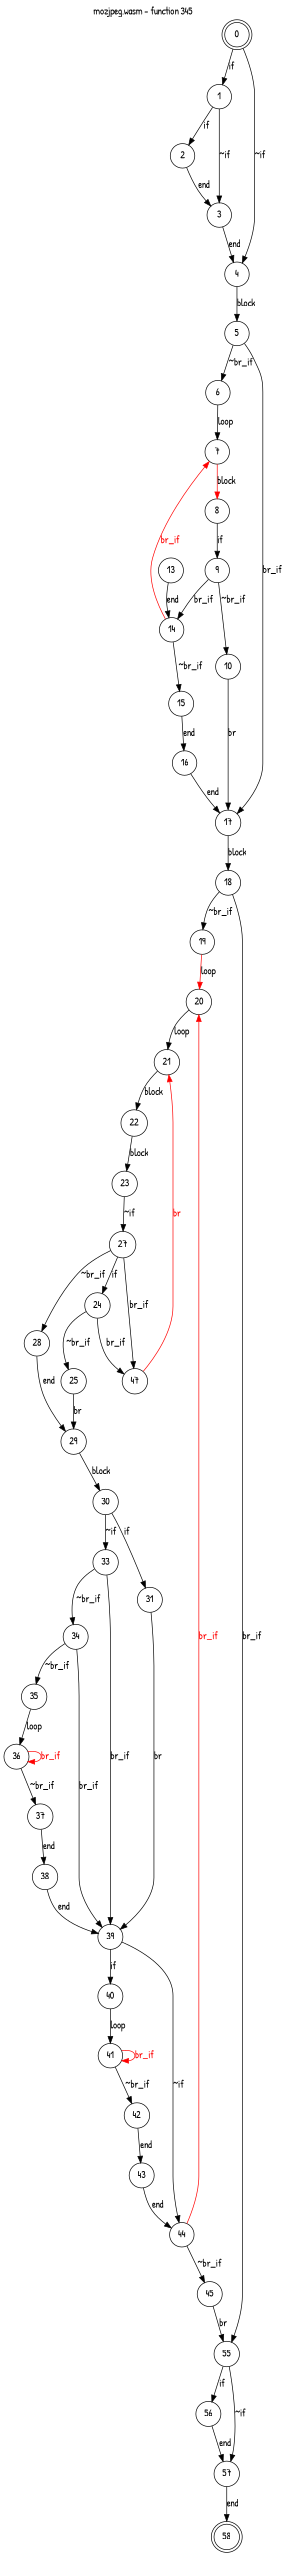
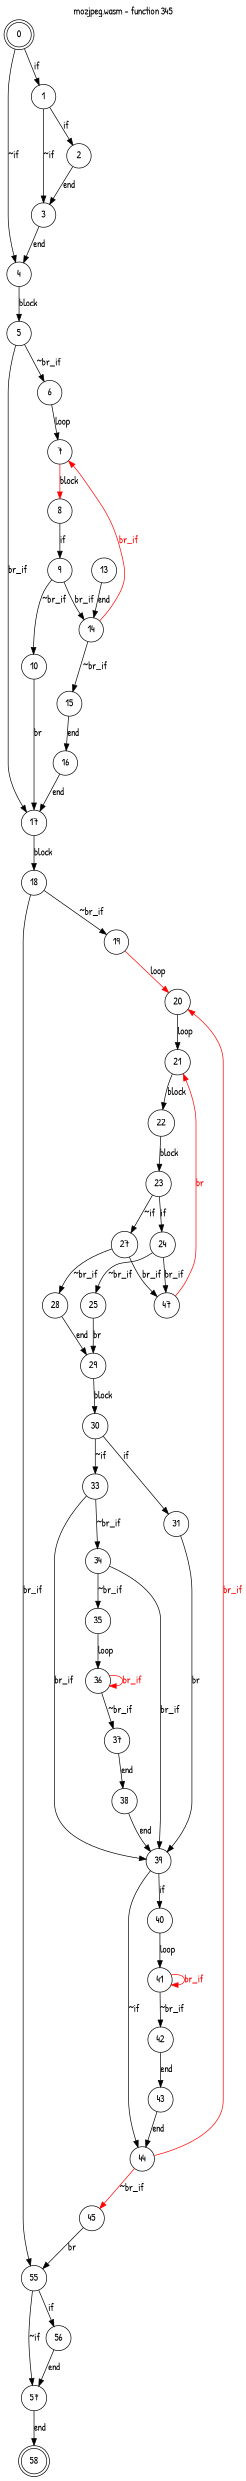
(111, 1272) -> (160, 1211)
(194, 2261) -> (119, 2186)
